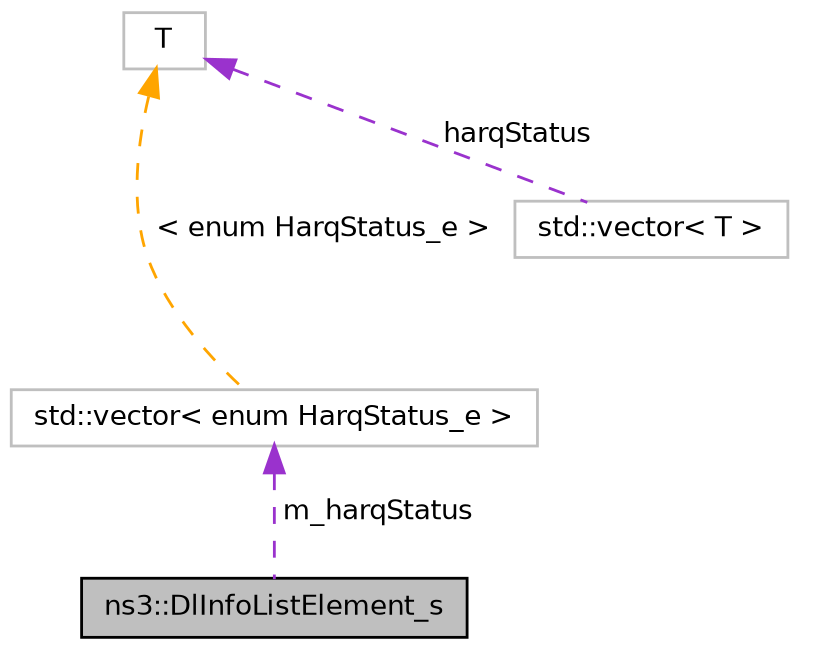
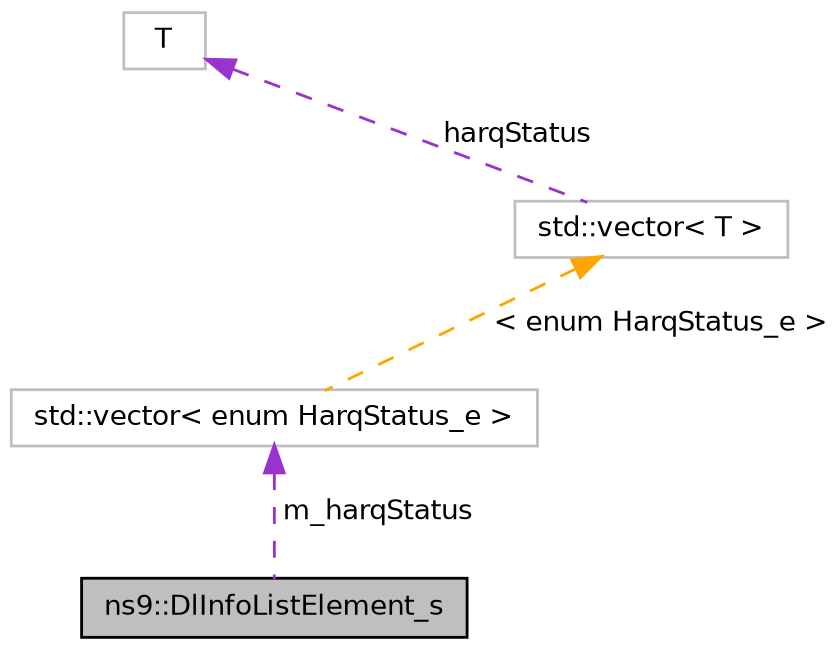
(148, 259) -> (450, 330)
(274, 608) -> (274, 608)
